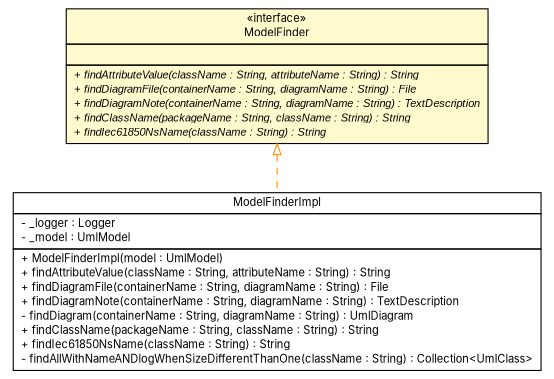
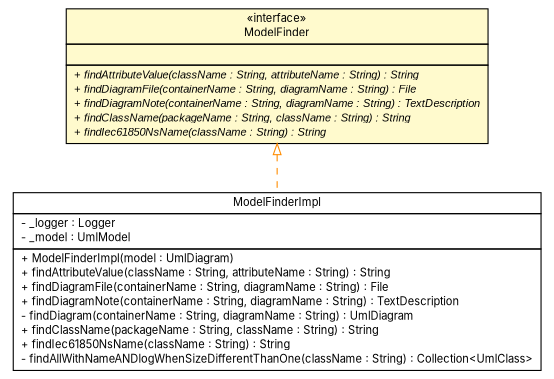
(123, 259) -> (128, 259)
